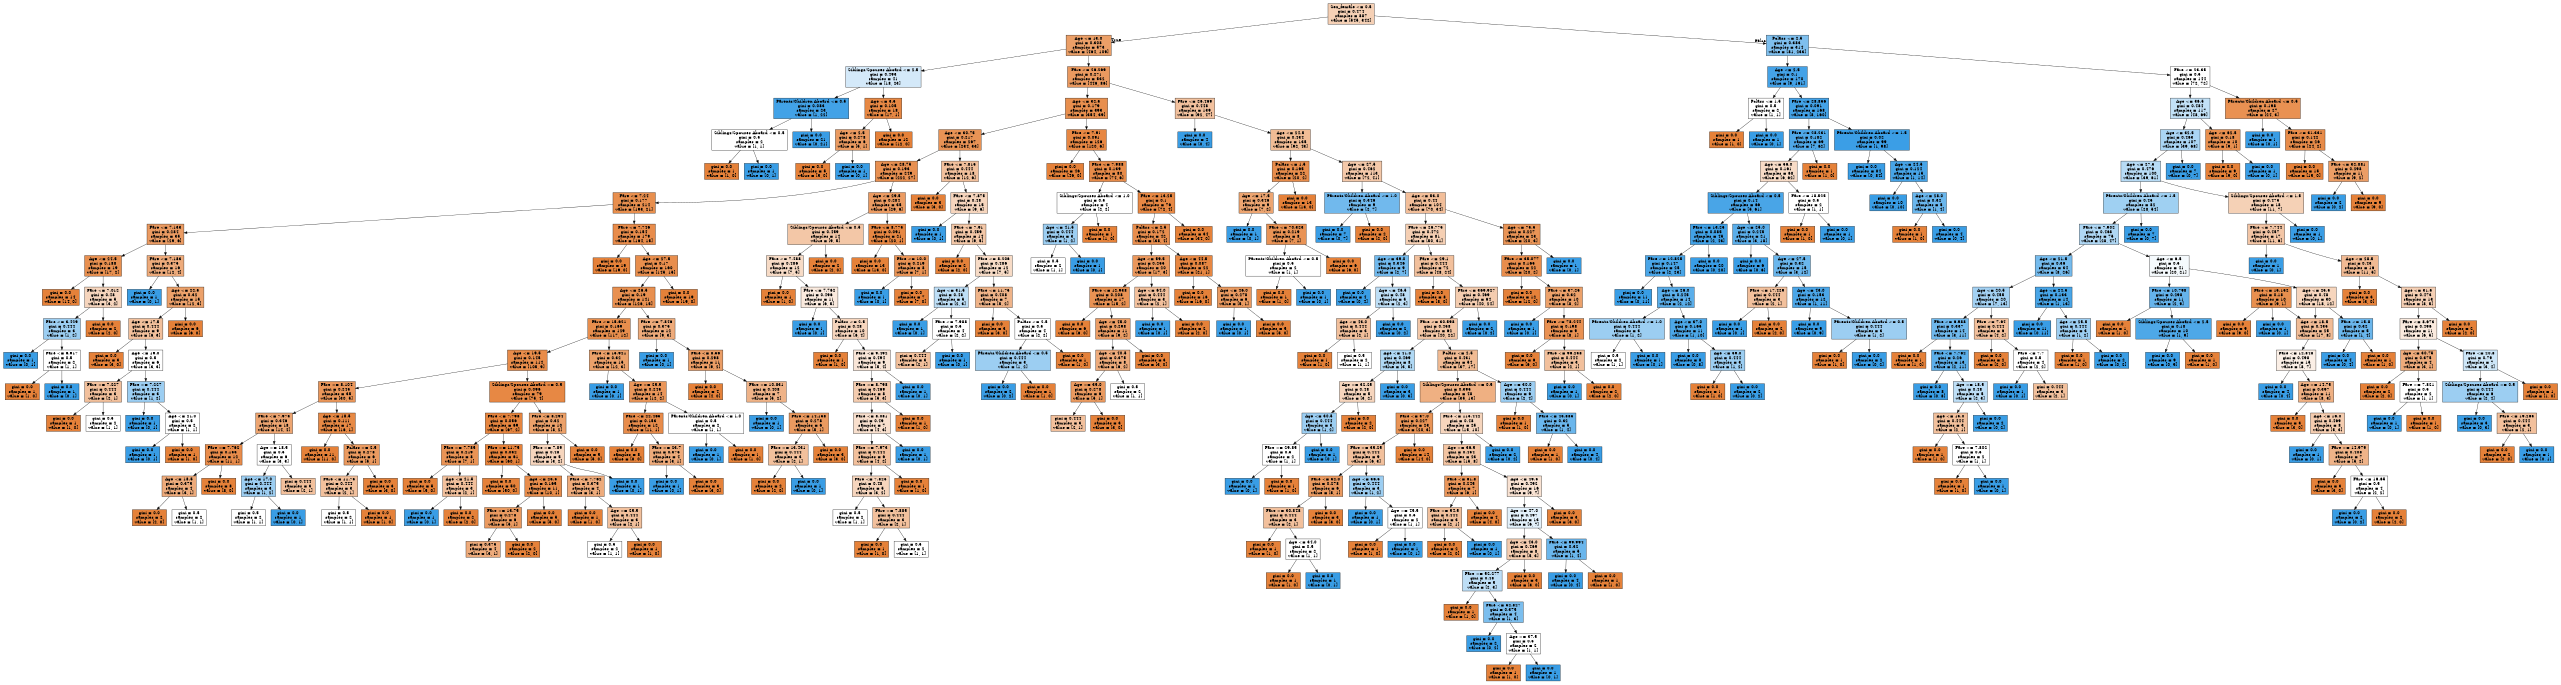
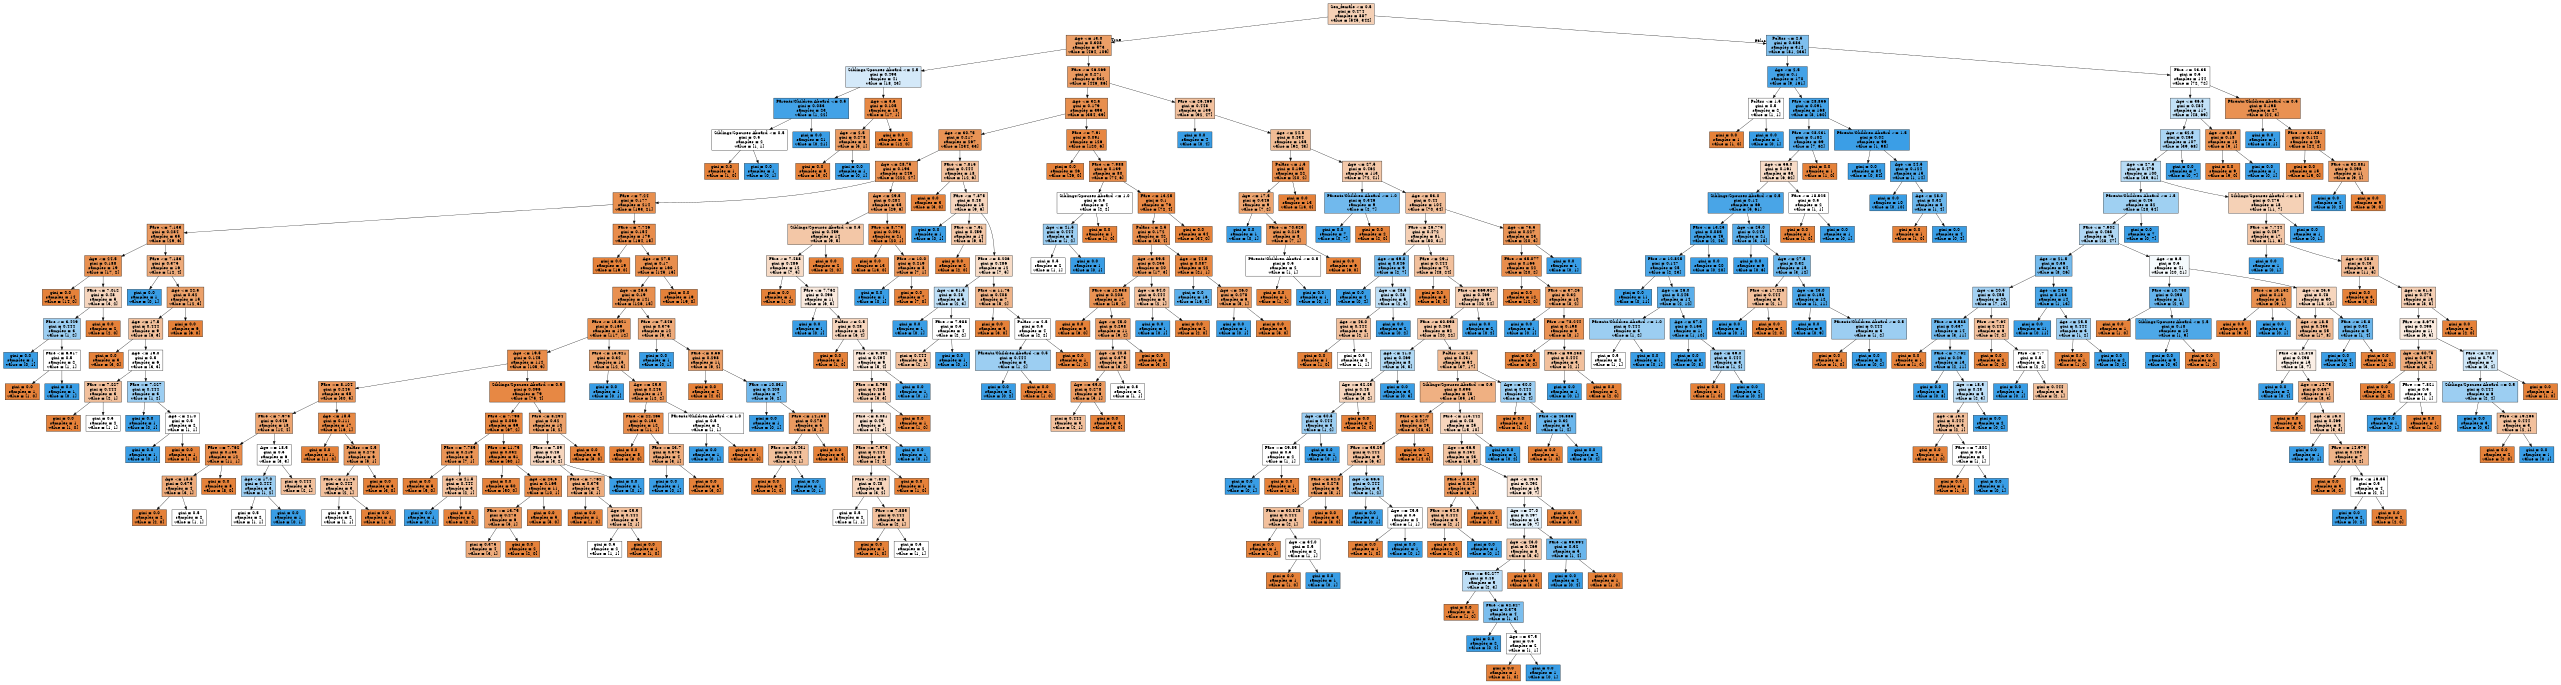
(980, 249) -> (991, 231)
(1193, 297) -> (1193, 297)
(766, 392) -> (766, 392)
